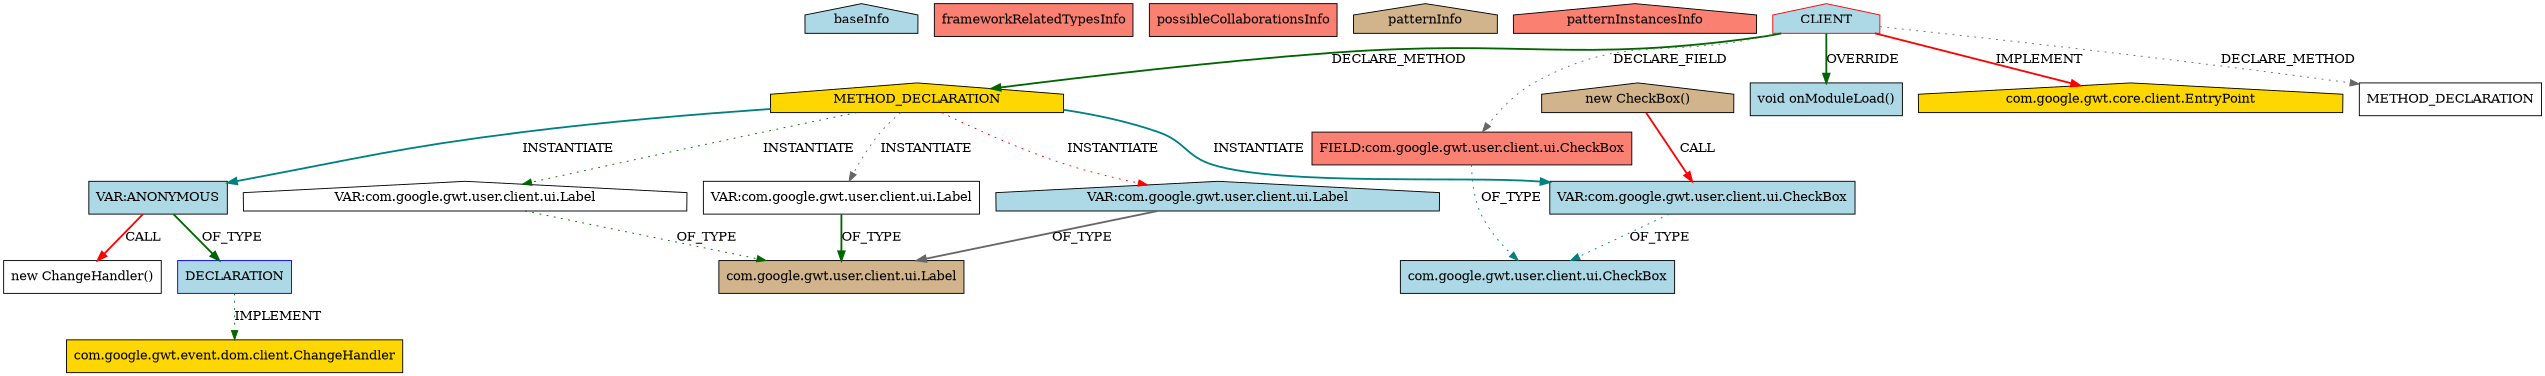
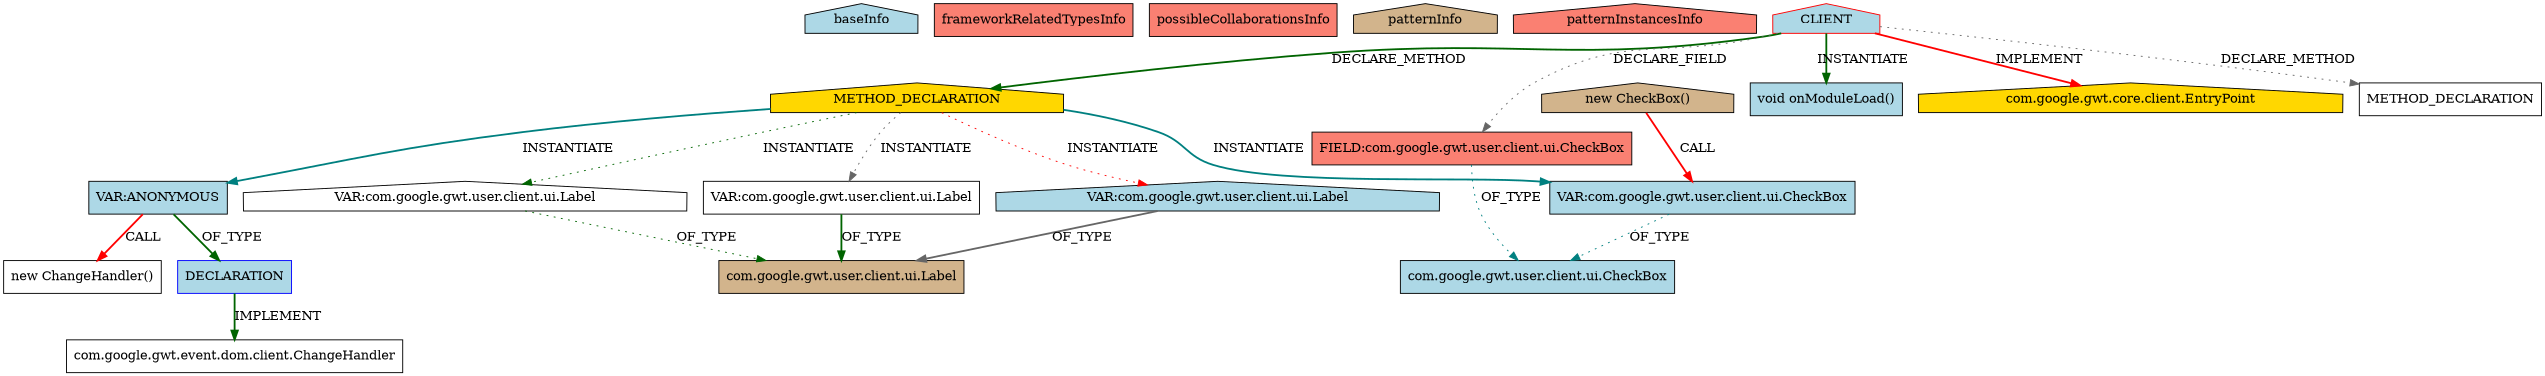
(1863, 60) -> (1863, 60)
(235, 312) -> (235, 312)
(235, 356) -> (235, 356)
